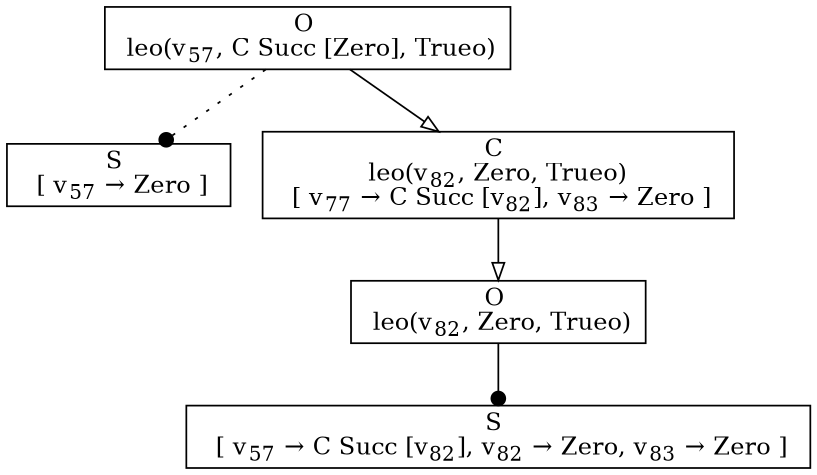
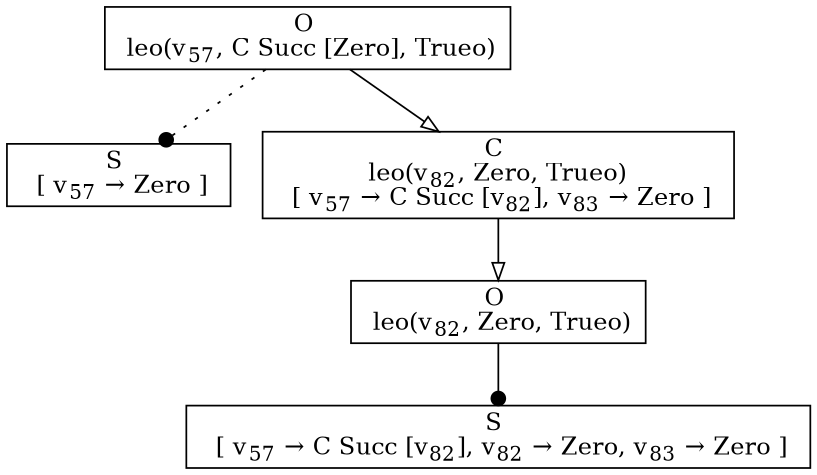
(339, 198) -> (339, 198)
